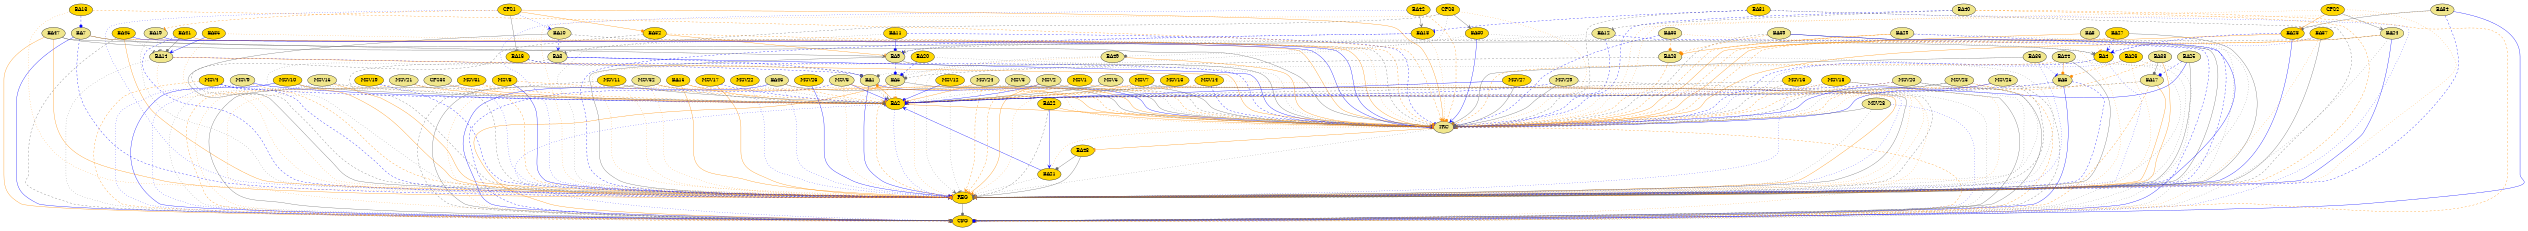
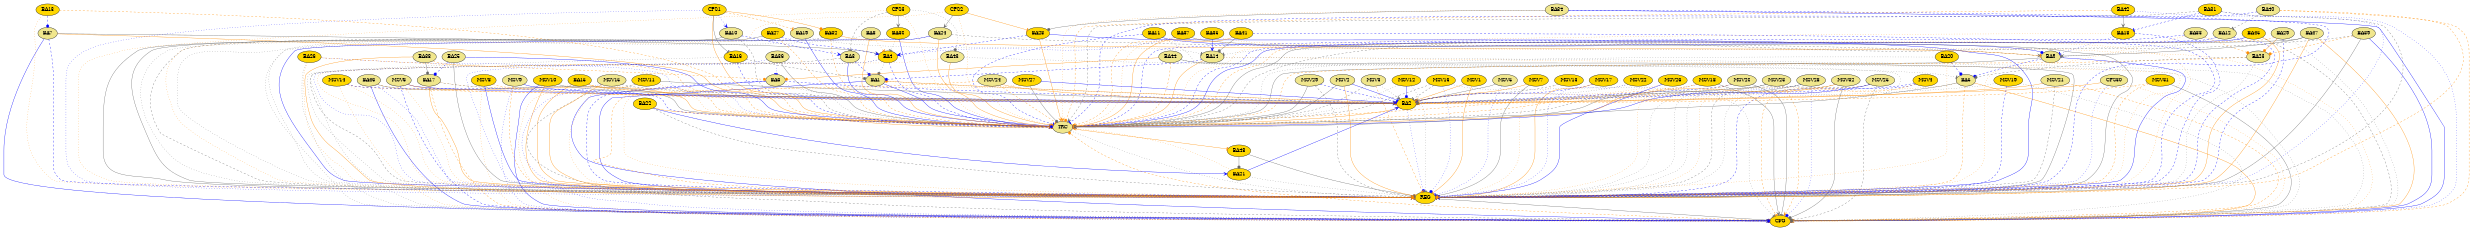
(1113, 57) -> (952, 57)
(599, 149) -> (2133, 162)
(518, 161) -> (1610, 97)
